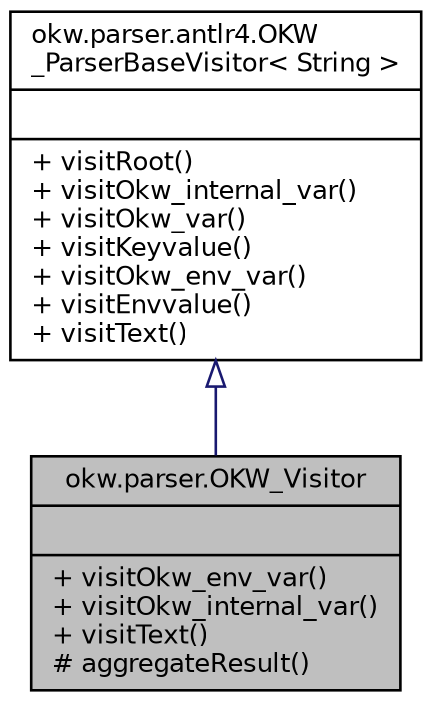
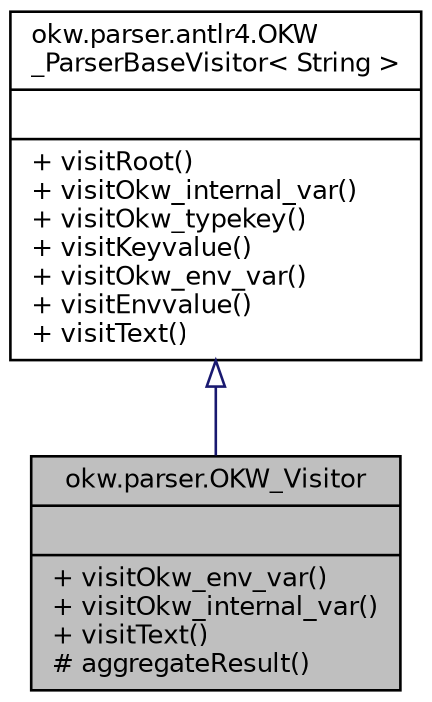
(139, 220) -> (169, 220)
